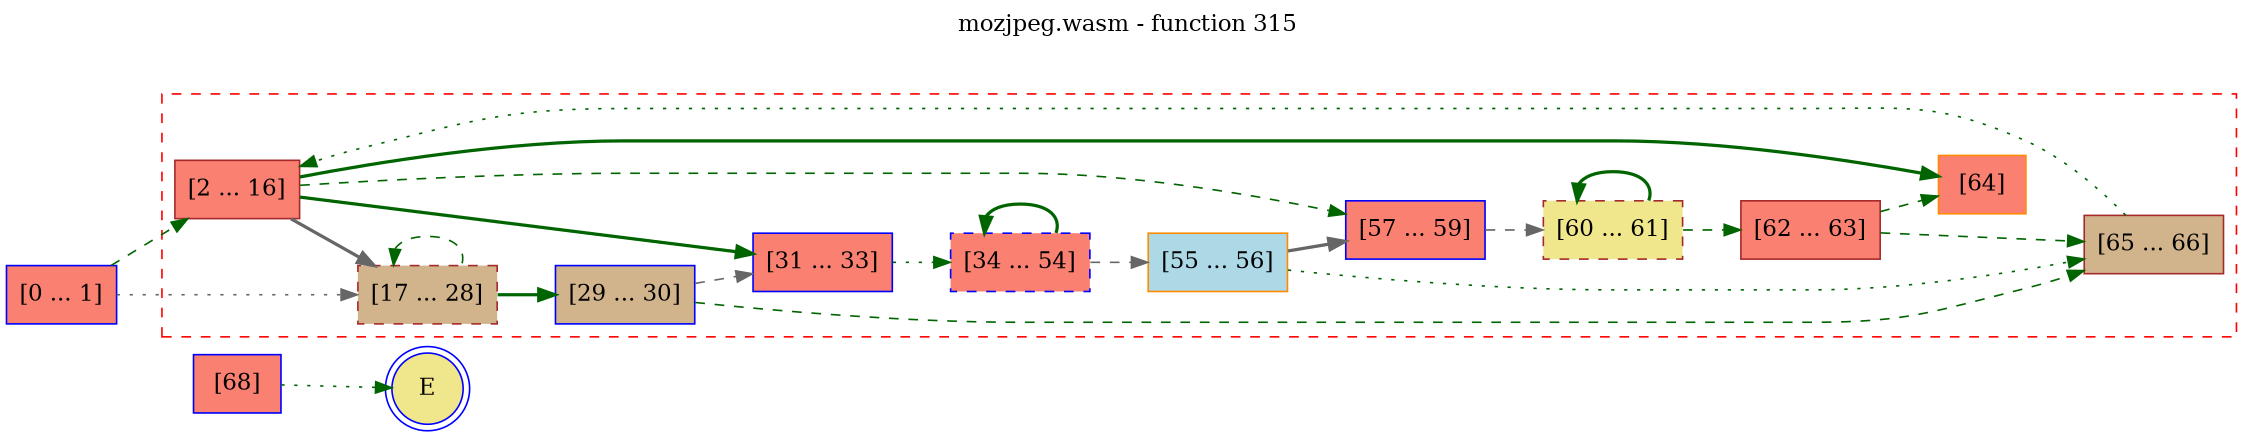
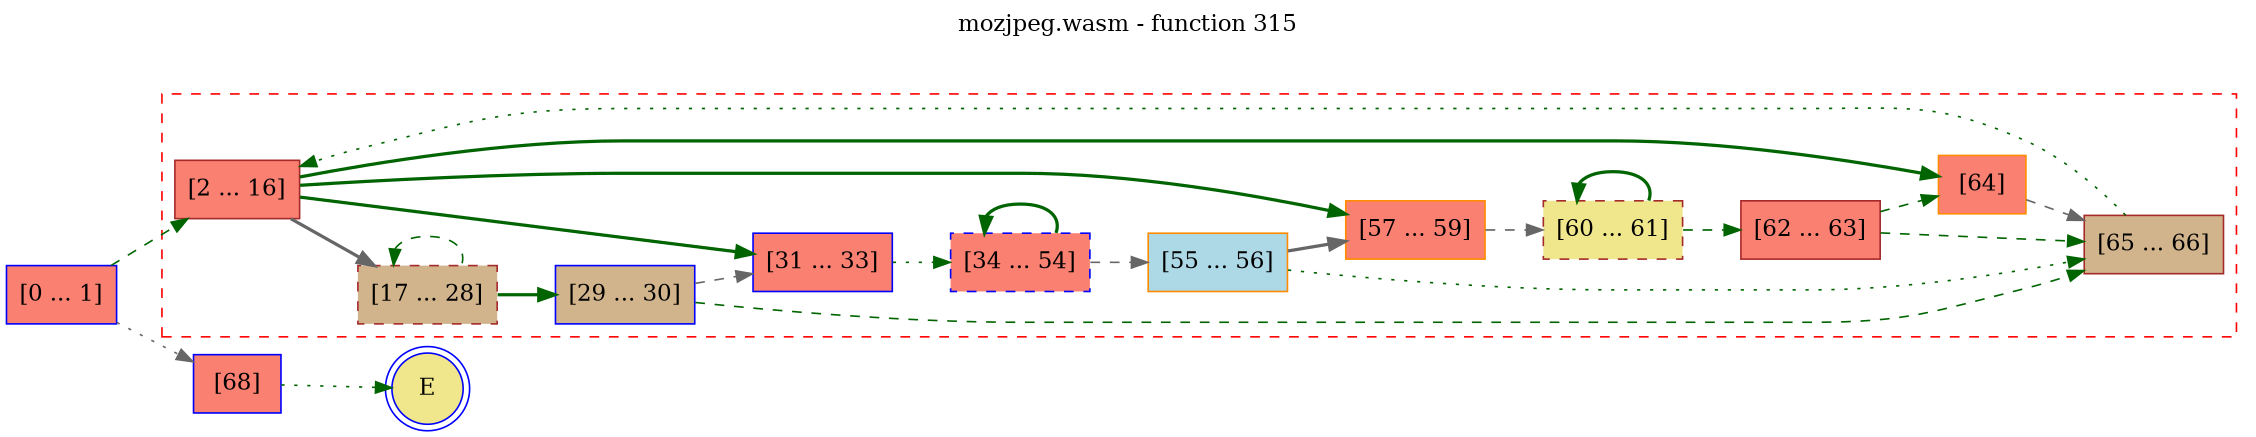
(816, 173) -> (816, 173)
none -> (2048, 207)
(1415, 230) -> (1415, 230)
(229, 295) -> (148, 338)
